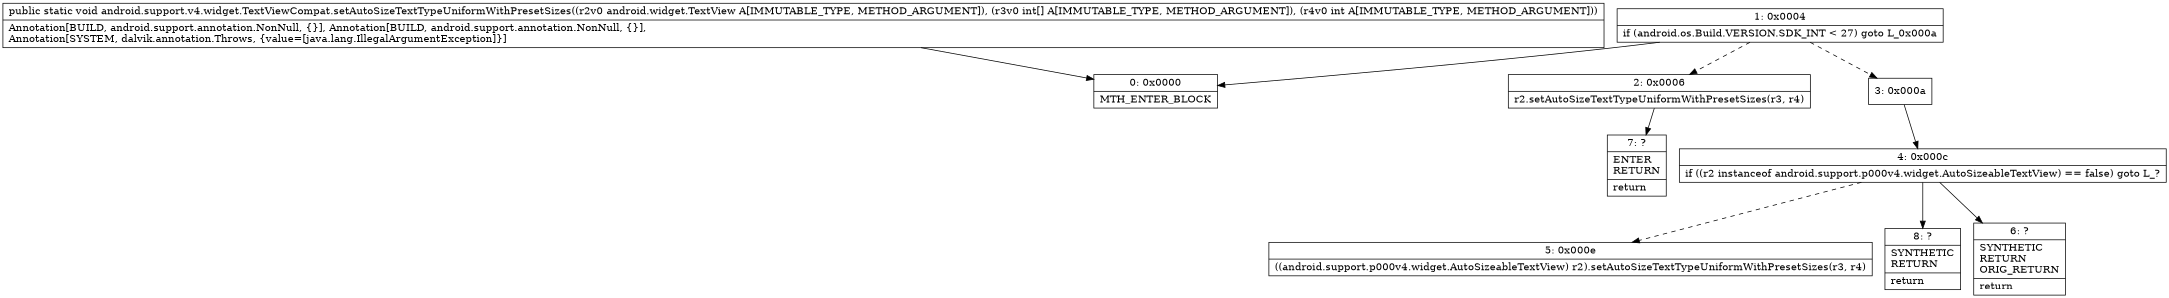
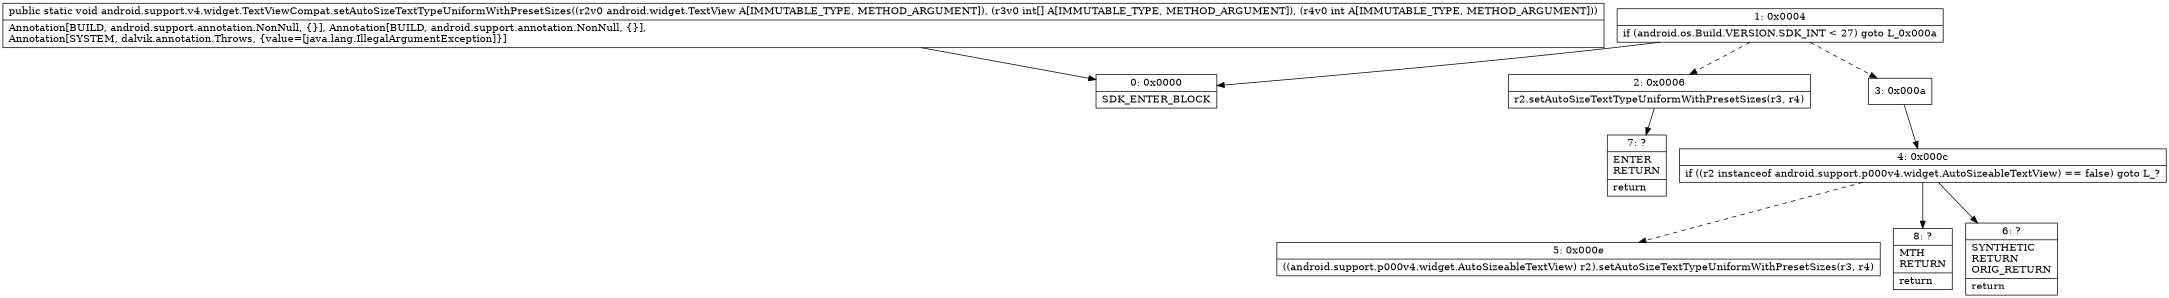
(1156, 99) -> (1156, 99)
(1923, 253) -> (1912, 253)
